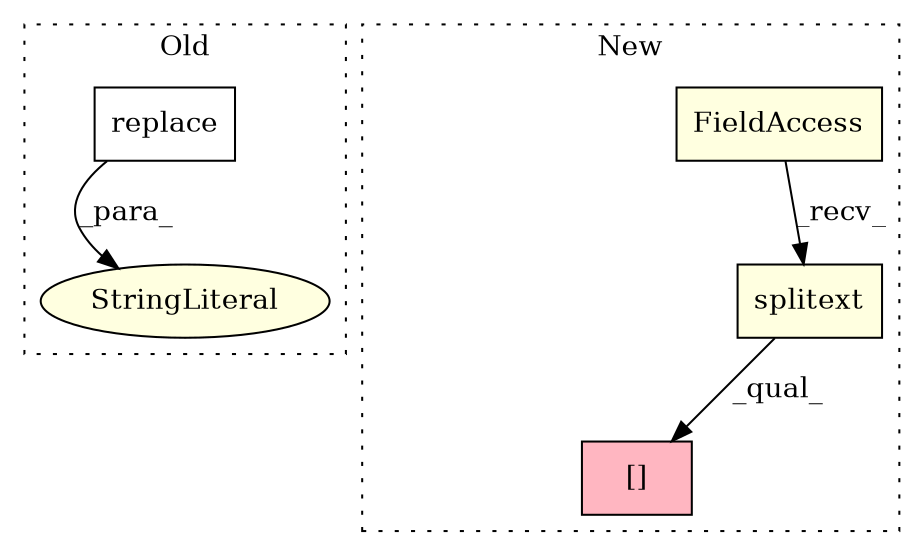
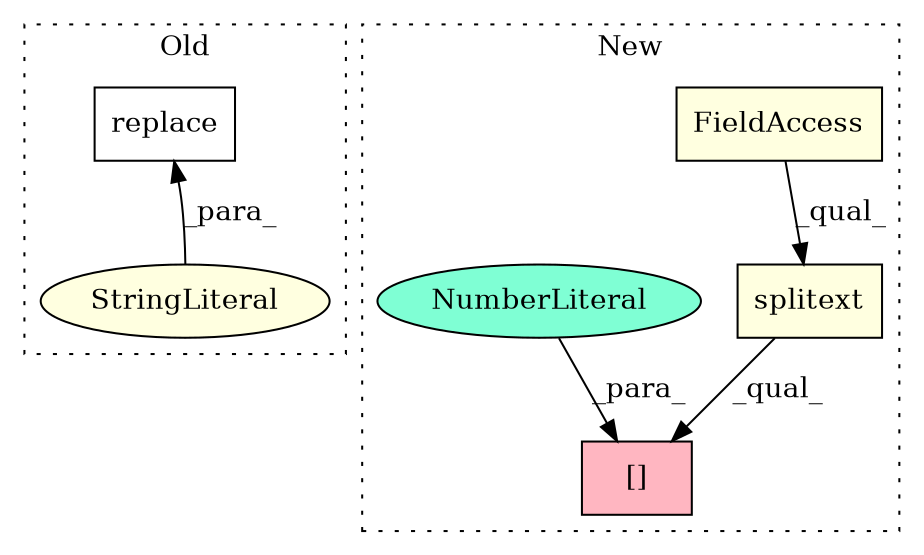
(75, 207) -> (184, 223)
(841, 213) -> (841, 213)
none -> (539, 301)
